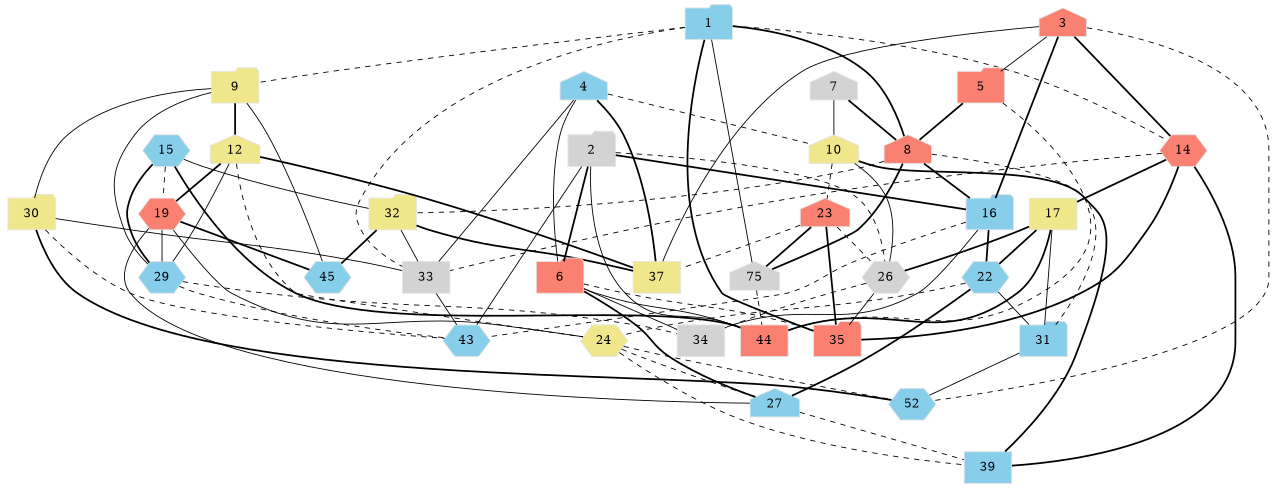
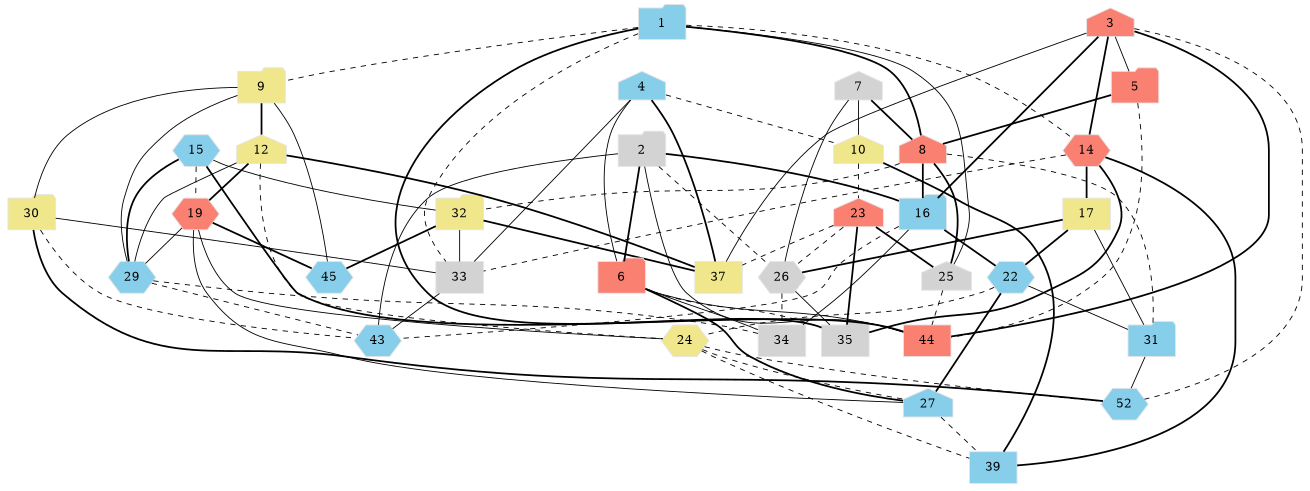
(890, 206) -> (811, 169)
(755, 277) -> (947, 277)
(993, 308) -> (1241, 252)
(837, 341) -> (845, 341)
